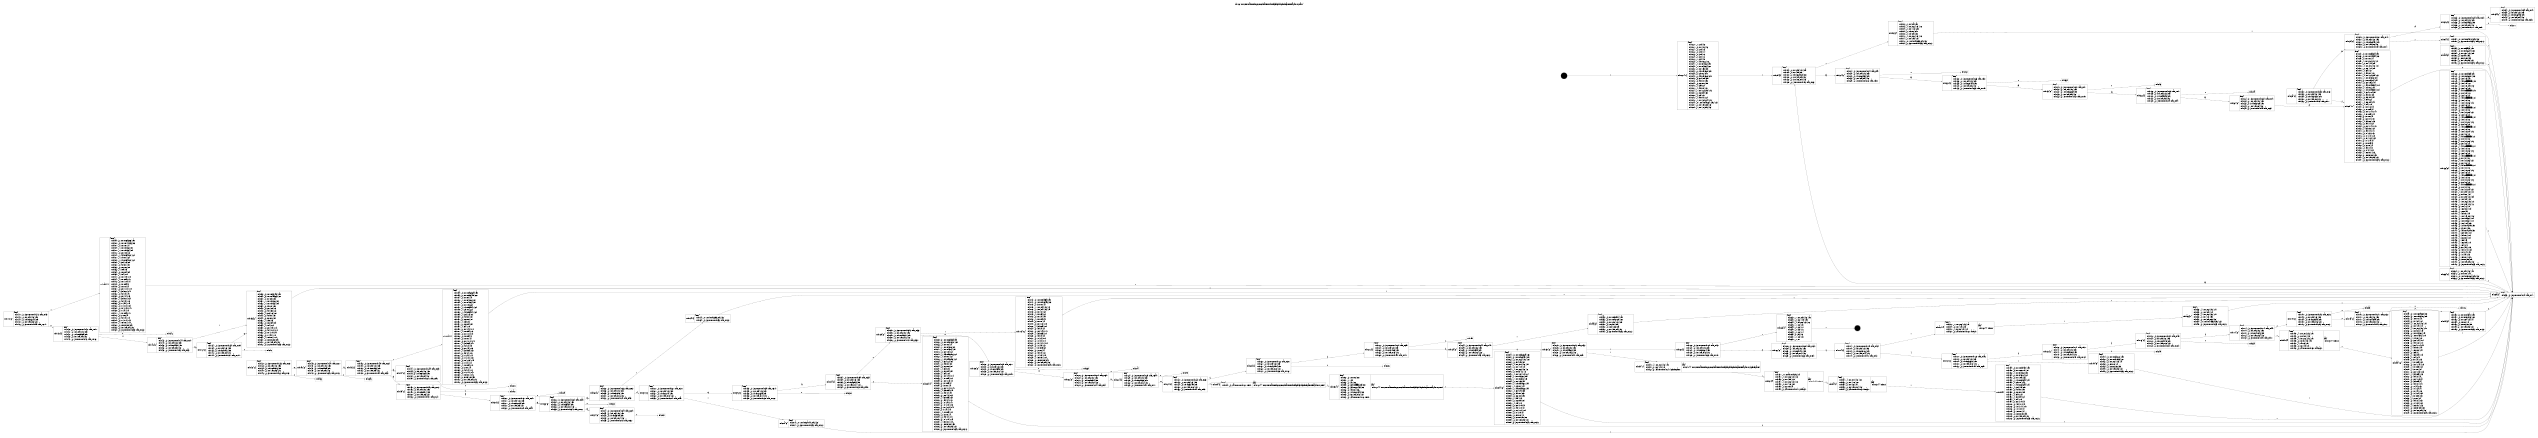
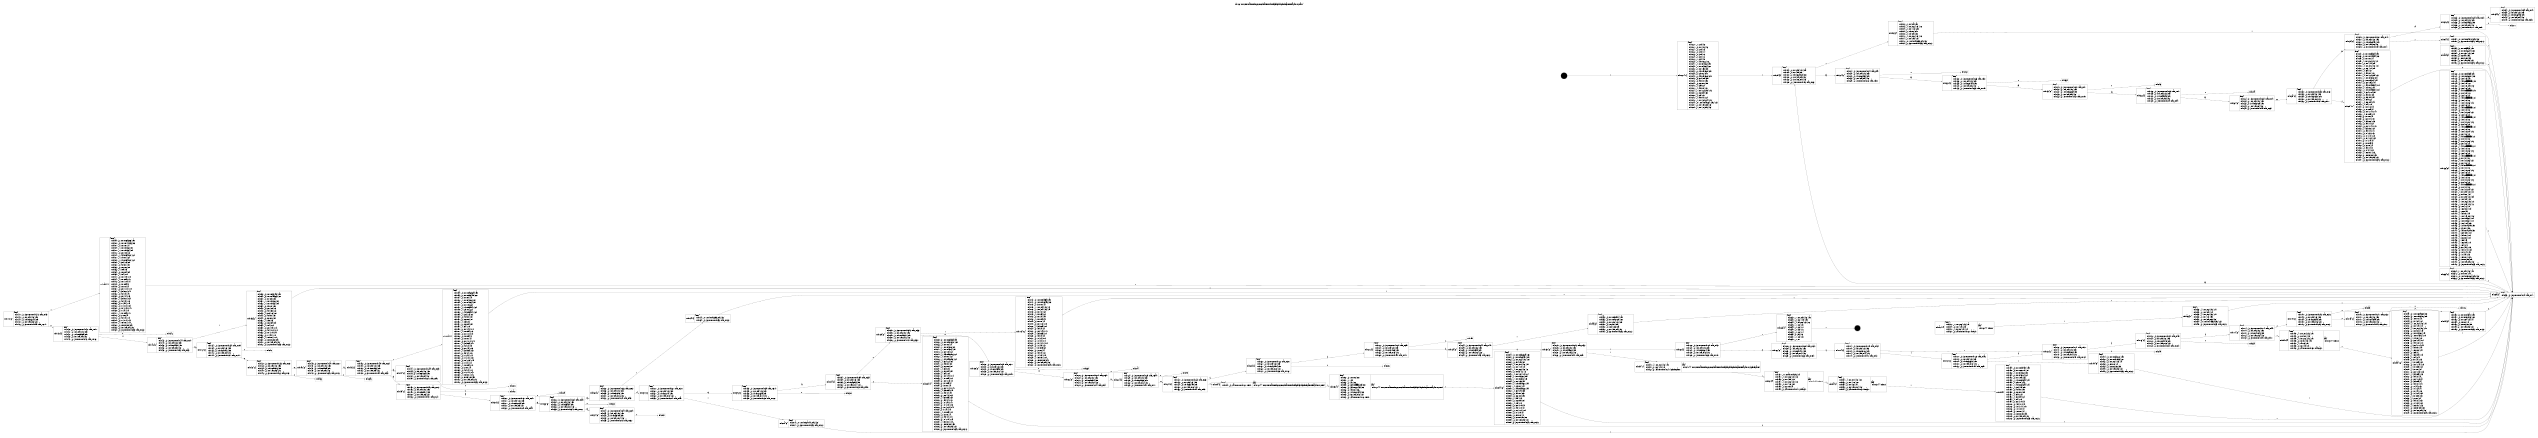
(2309, 107) -> (2280, 100)
(239, 338) -> (244, 359)
(1907, 340) -> (1961, 351)
